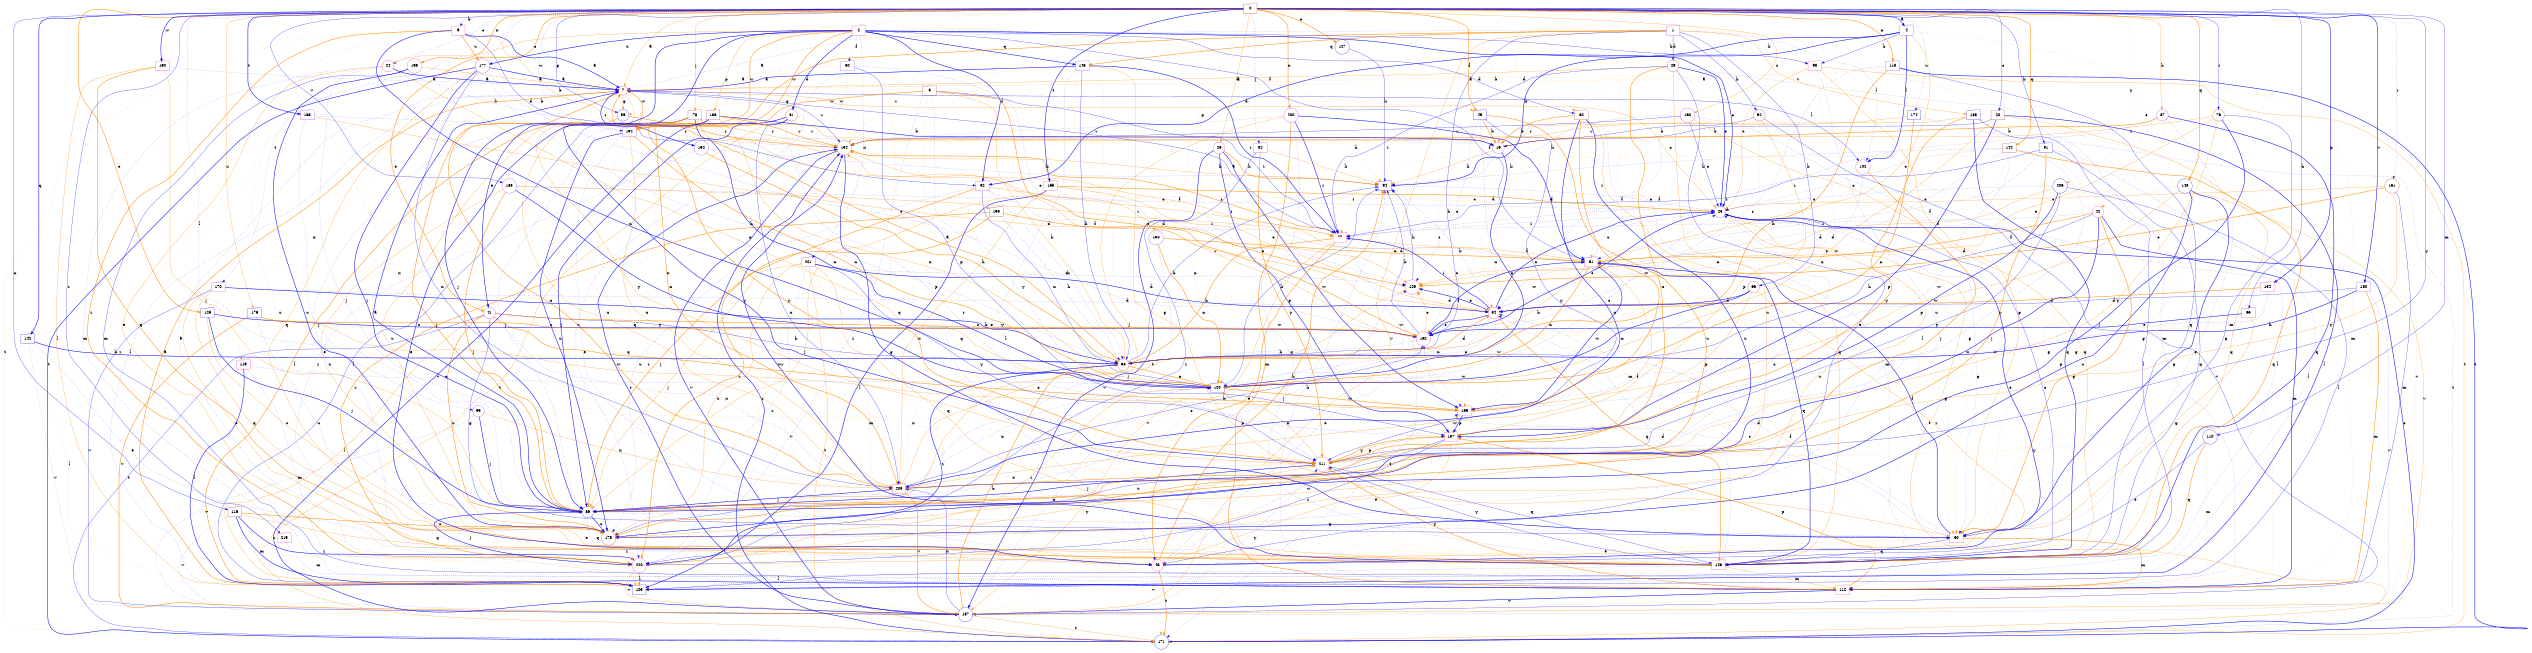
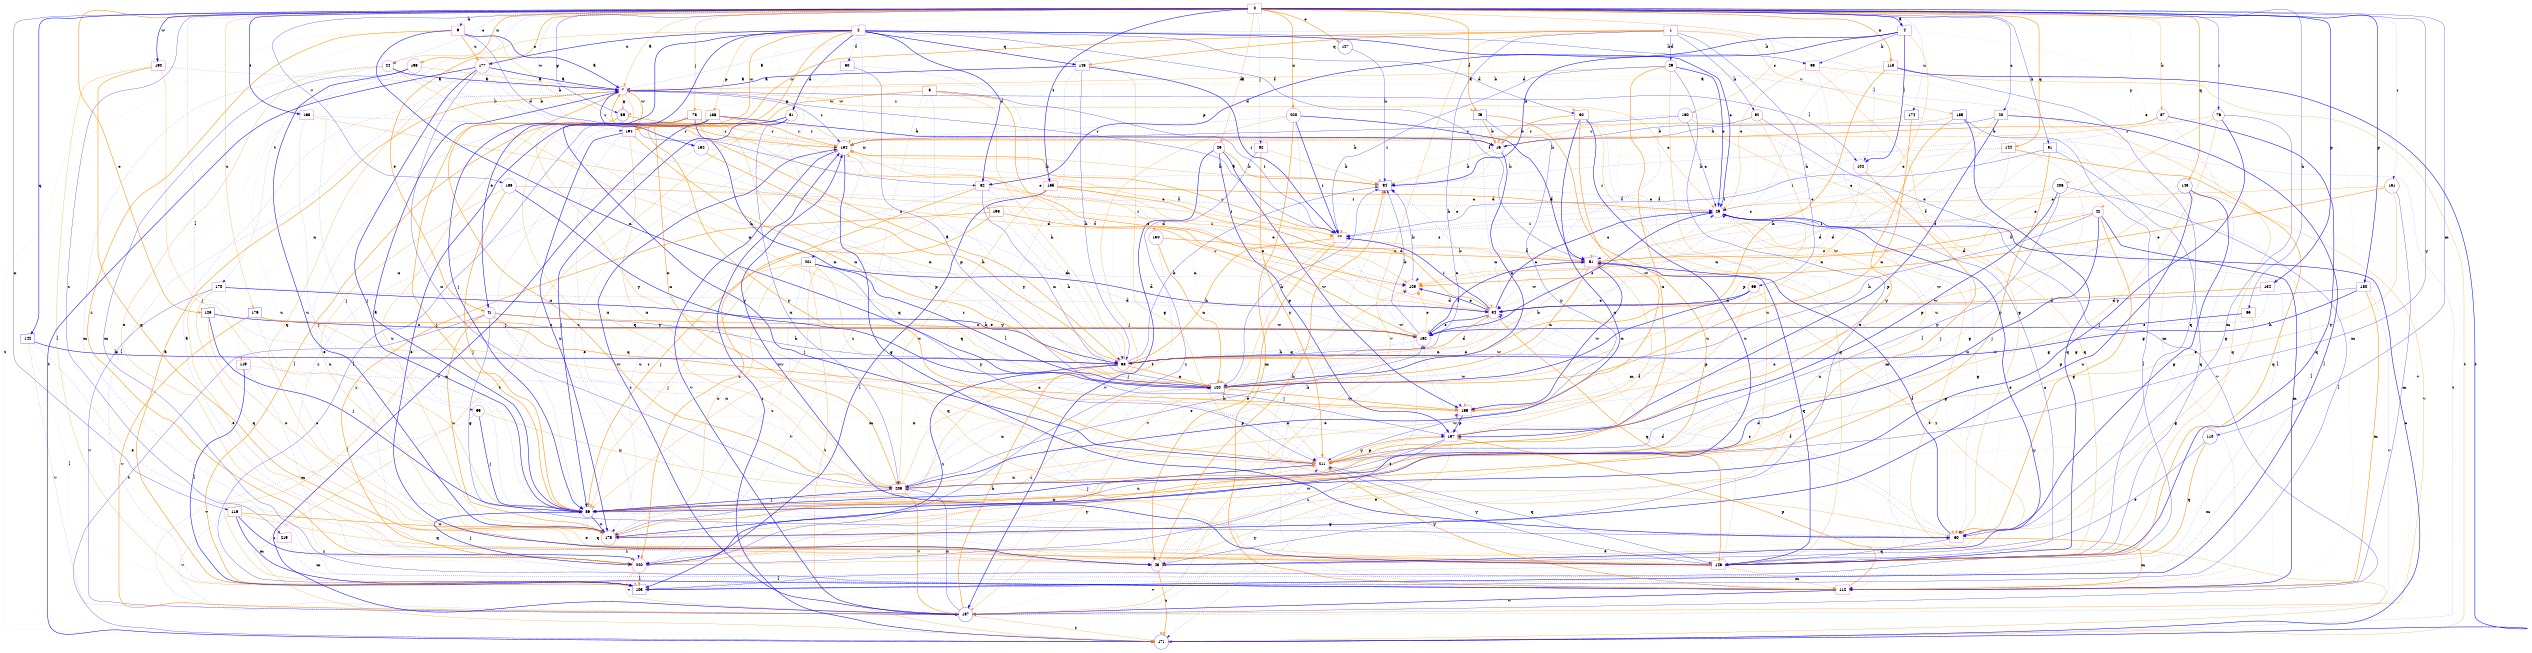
(2379, 148) -> (2379, 148)
(1224, 221) -> (1224, 221)
